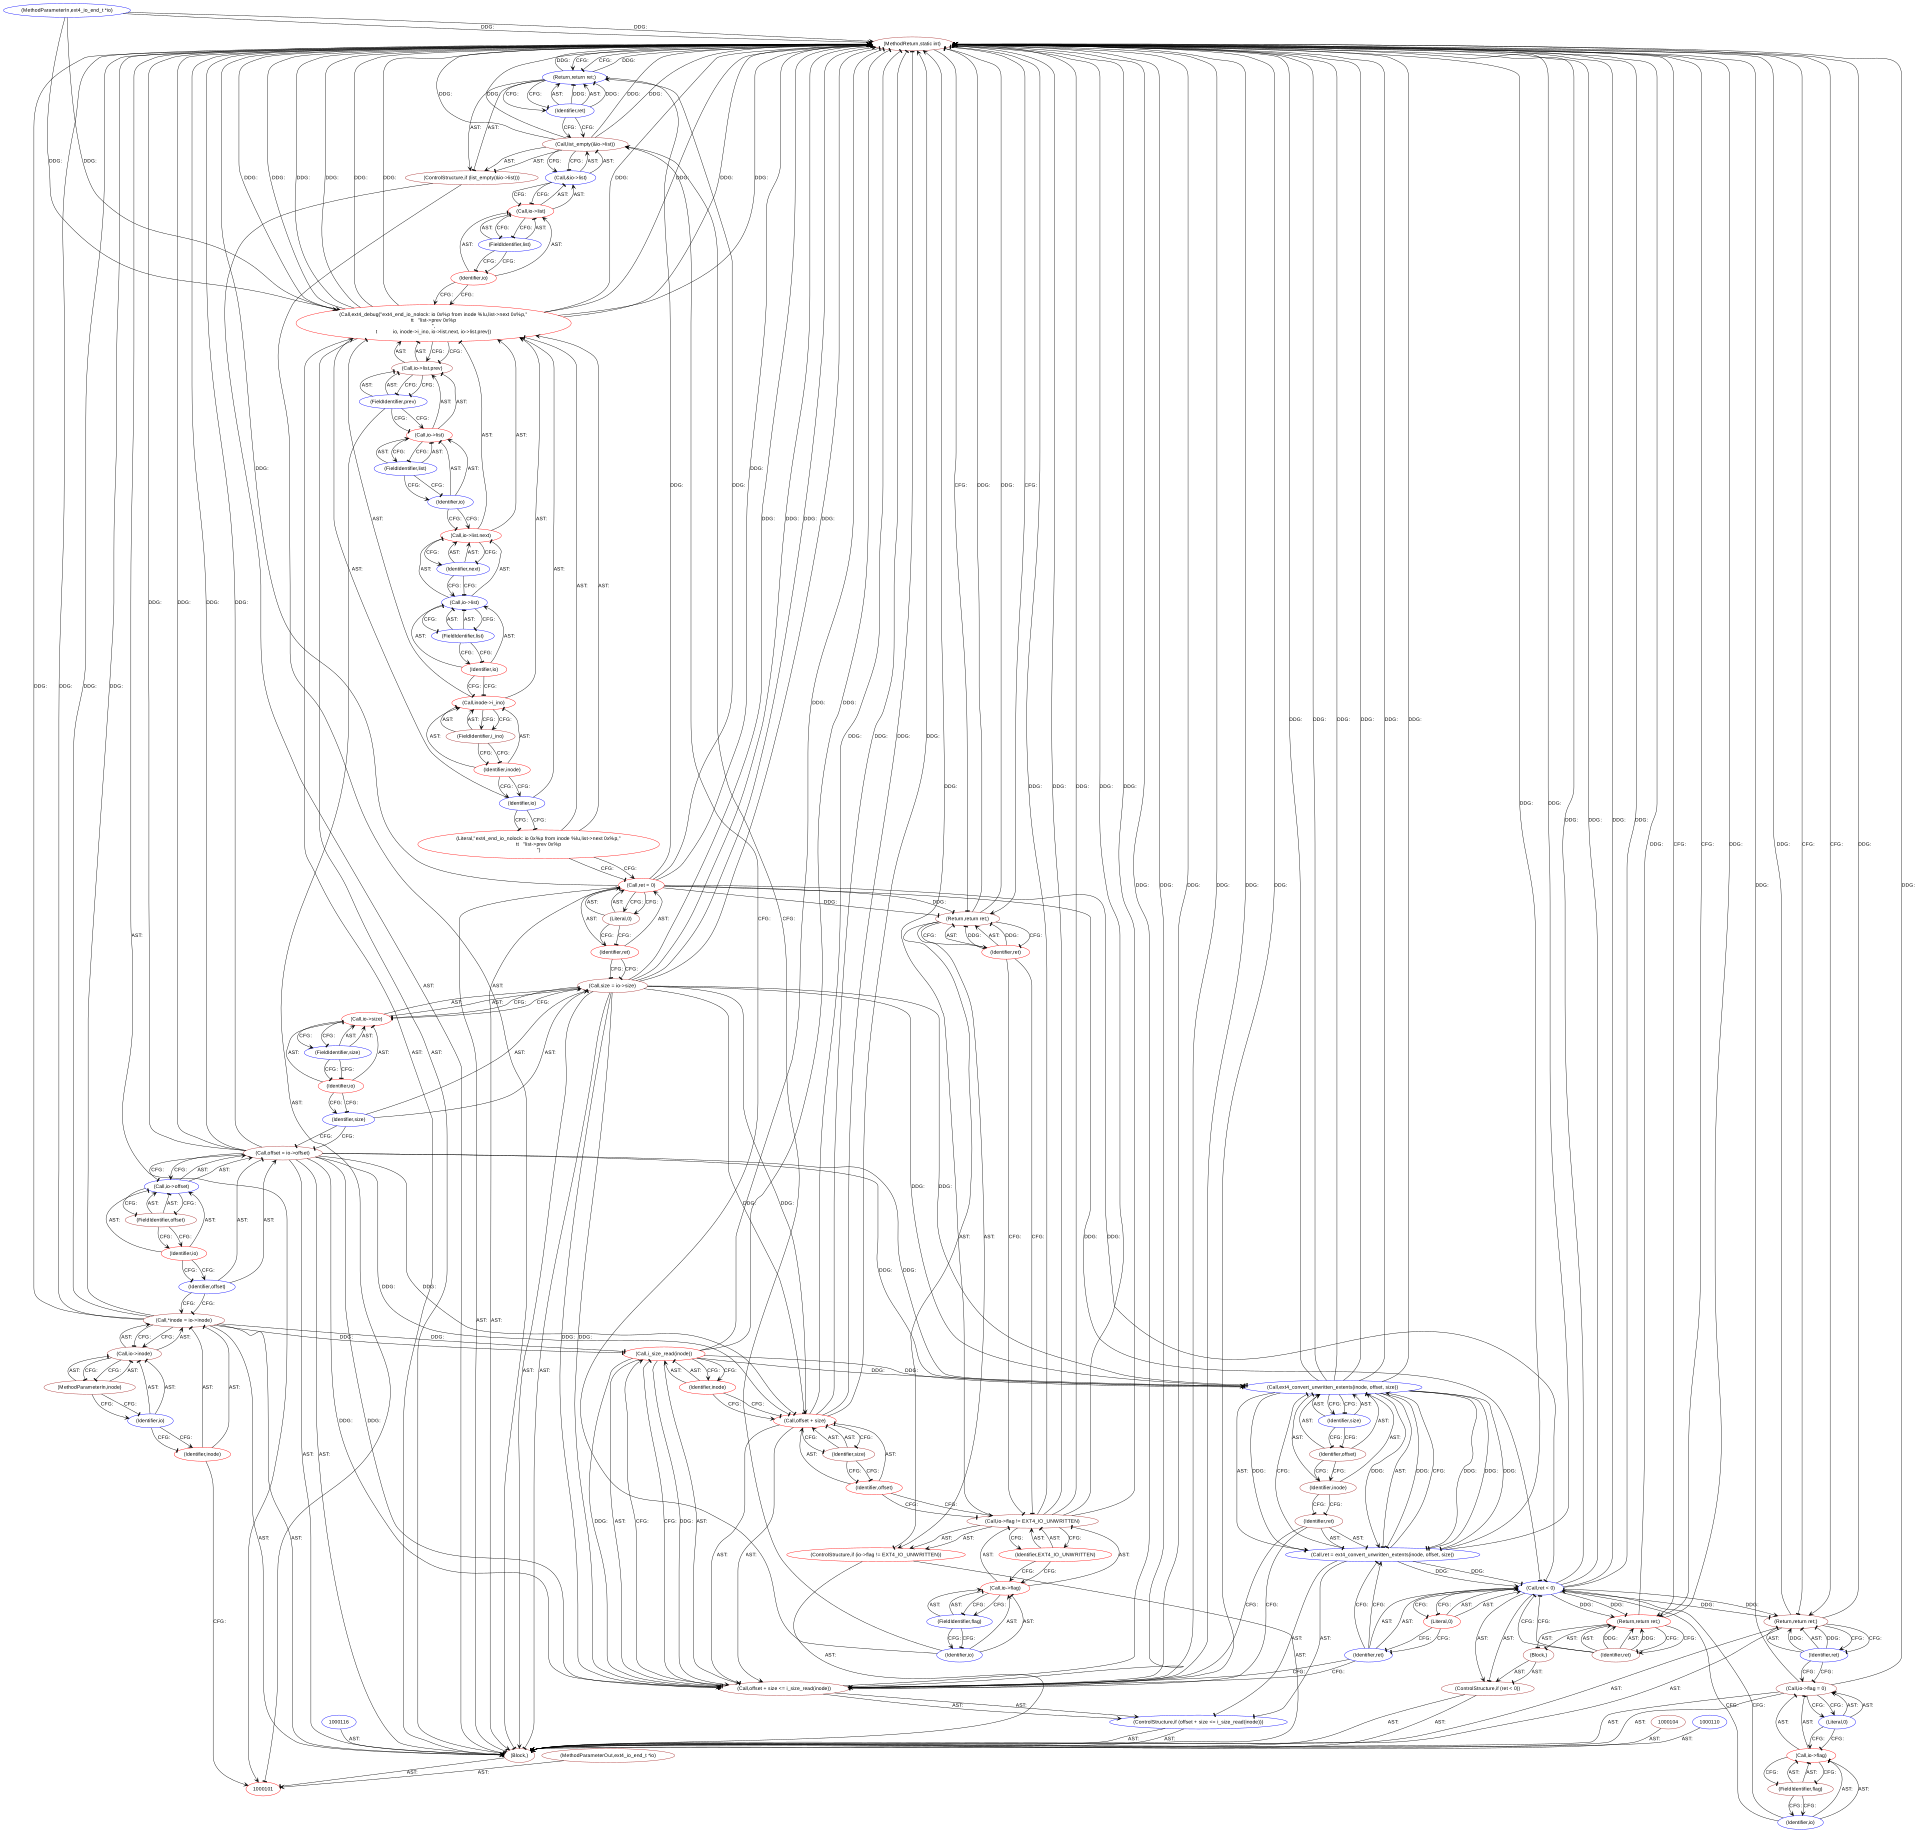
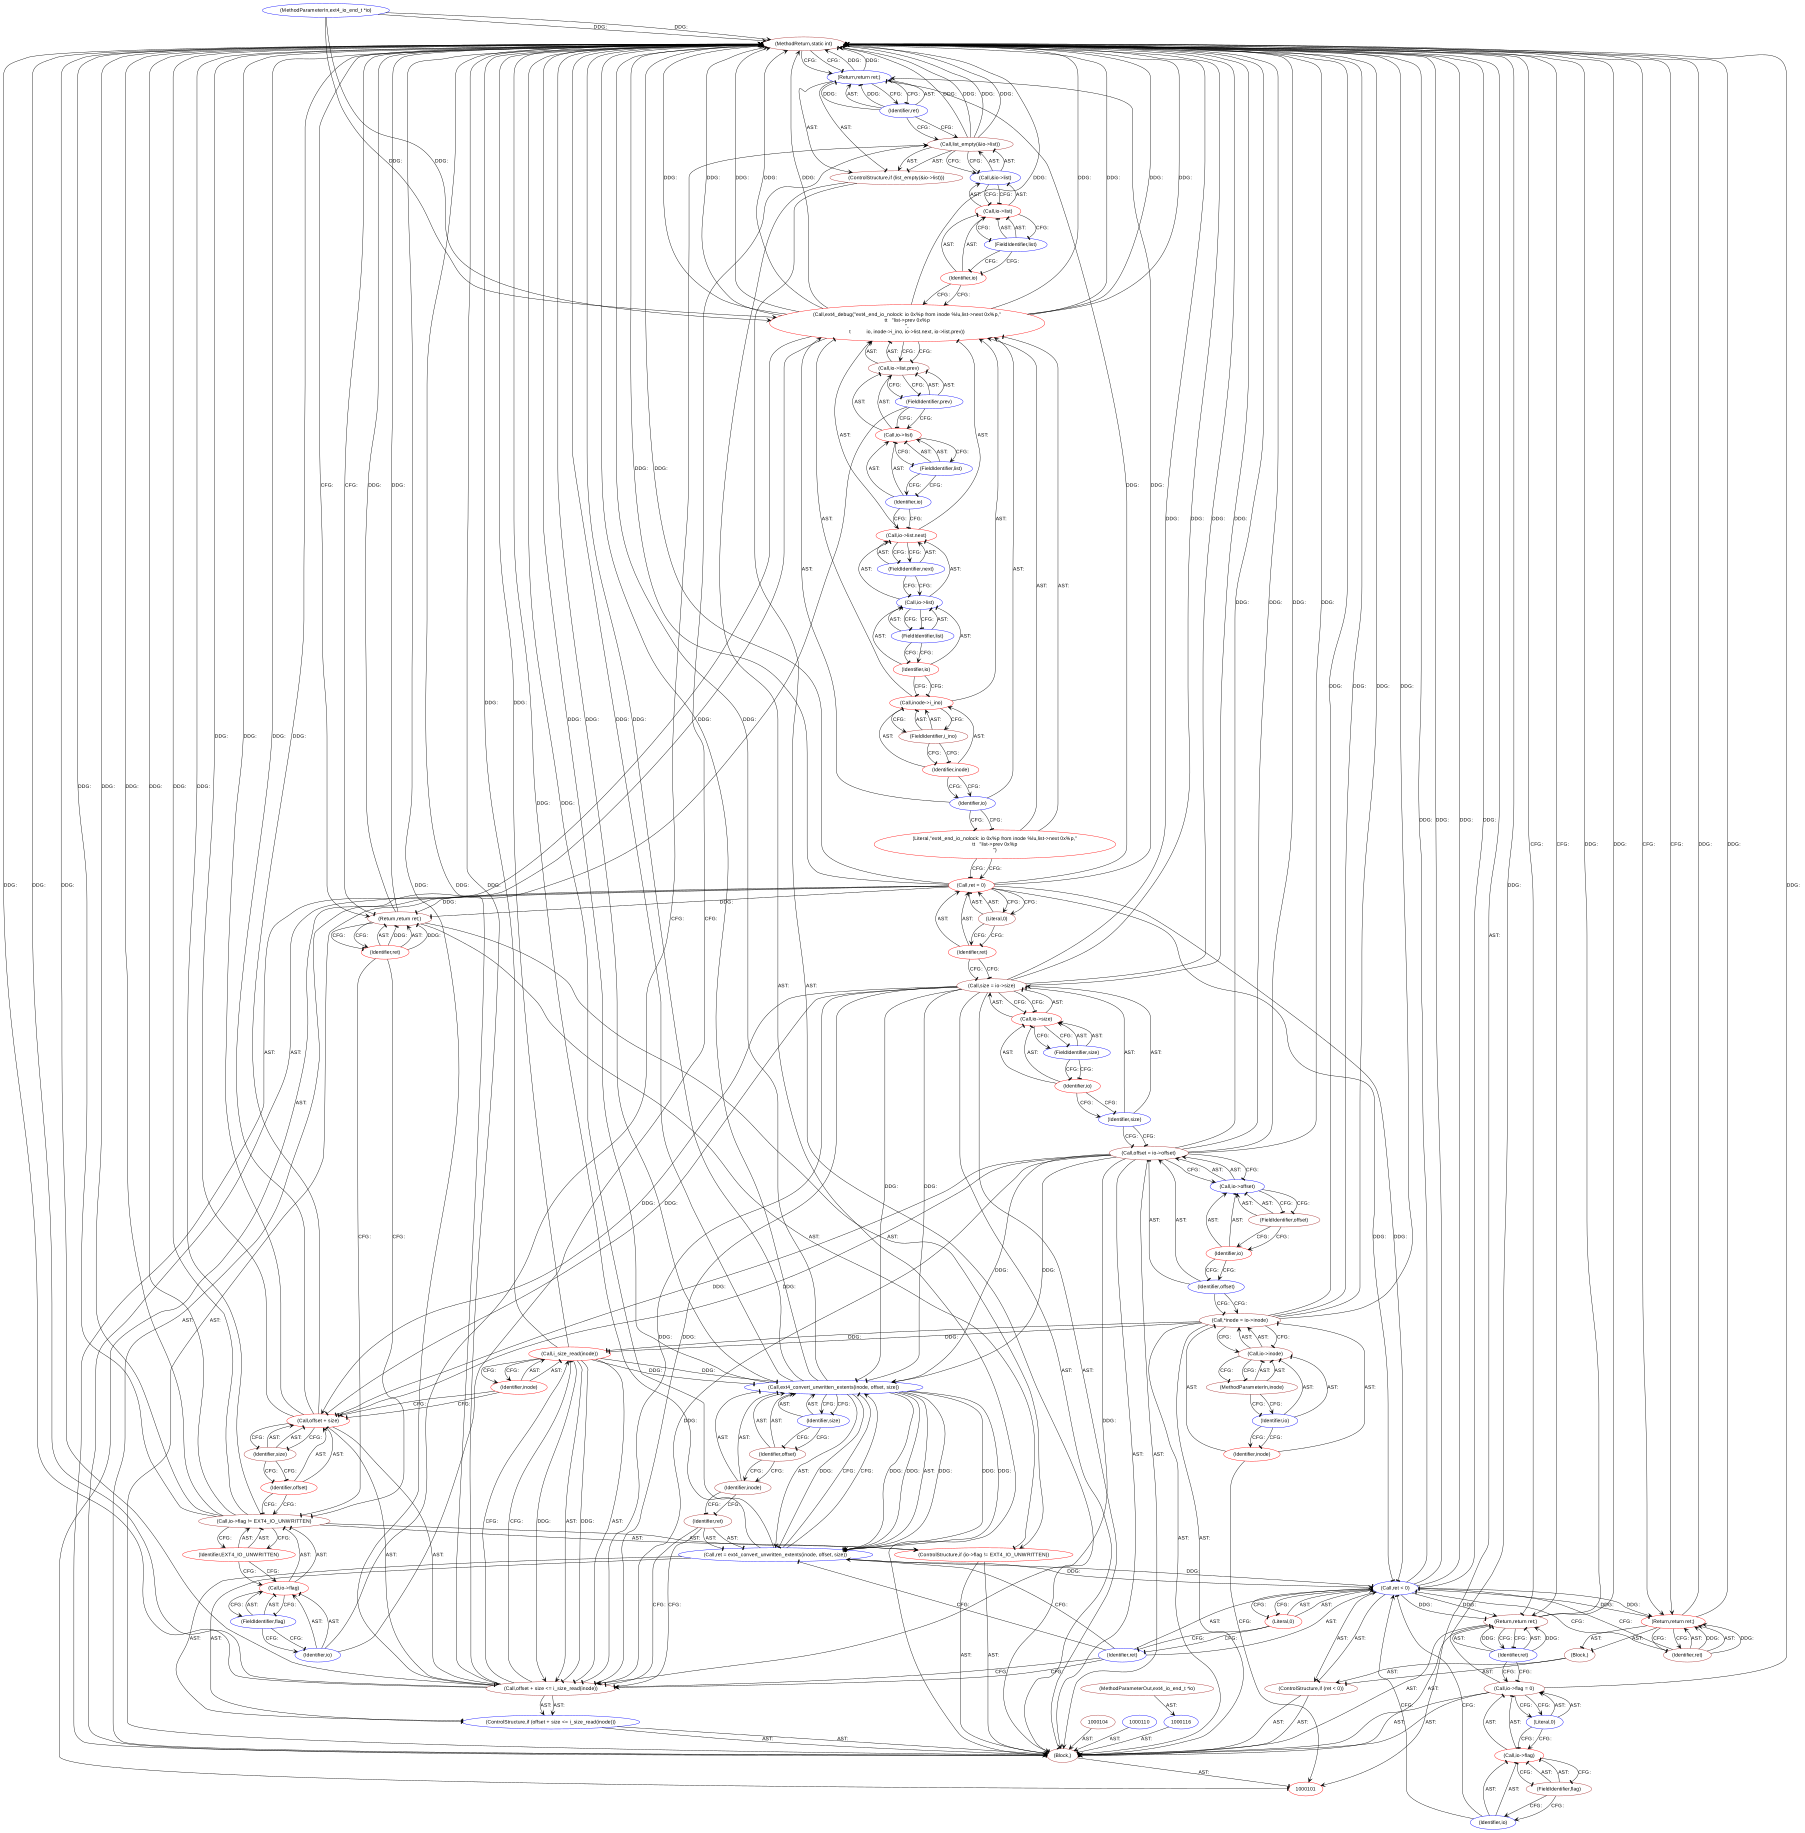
(463, 569) -> (911, 569)
(424, 1775) -> (1163, 1704)
